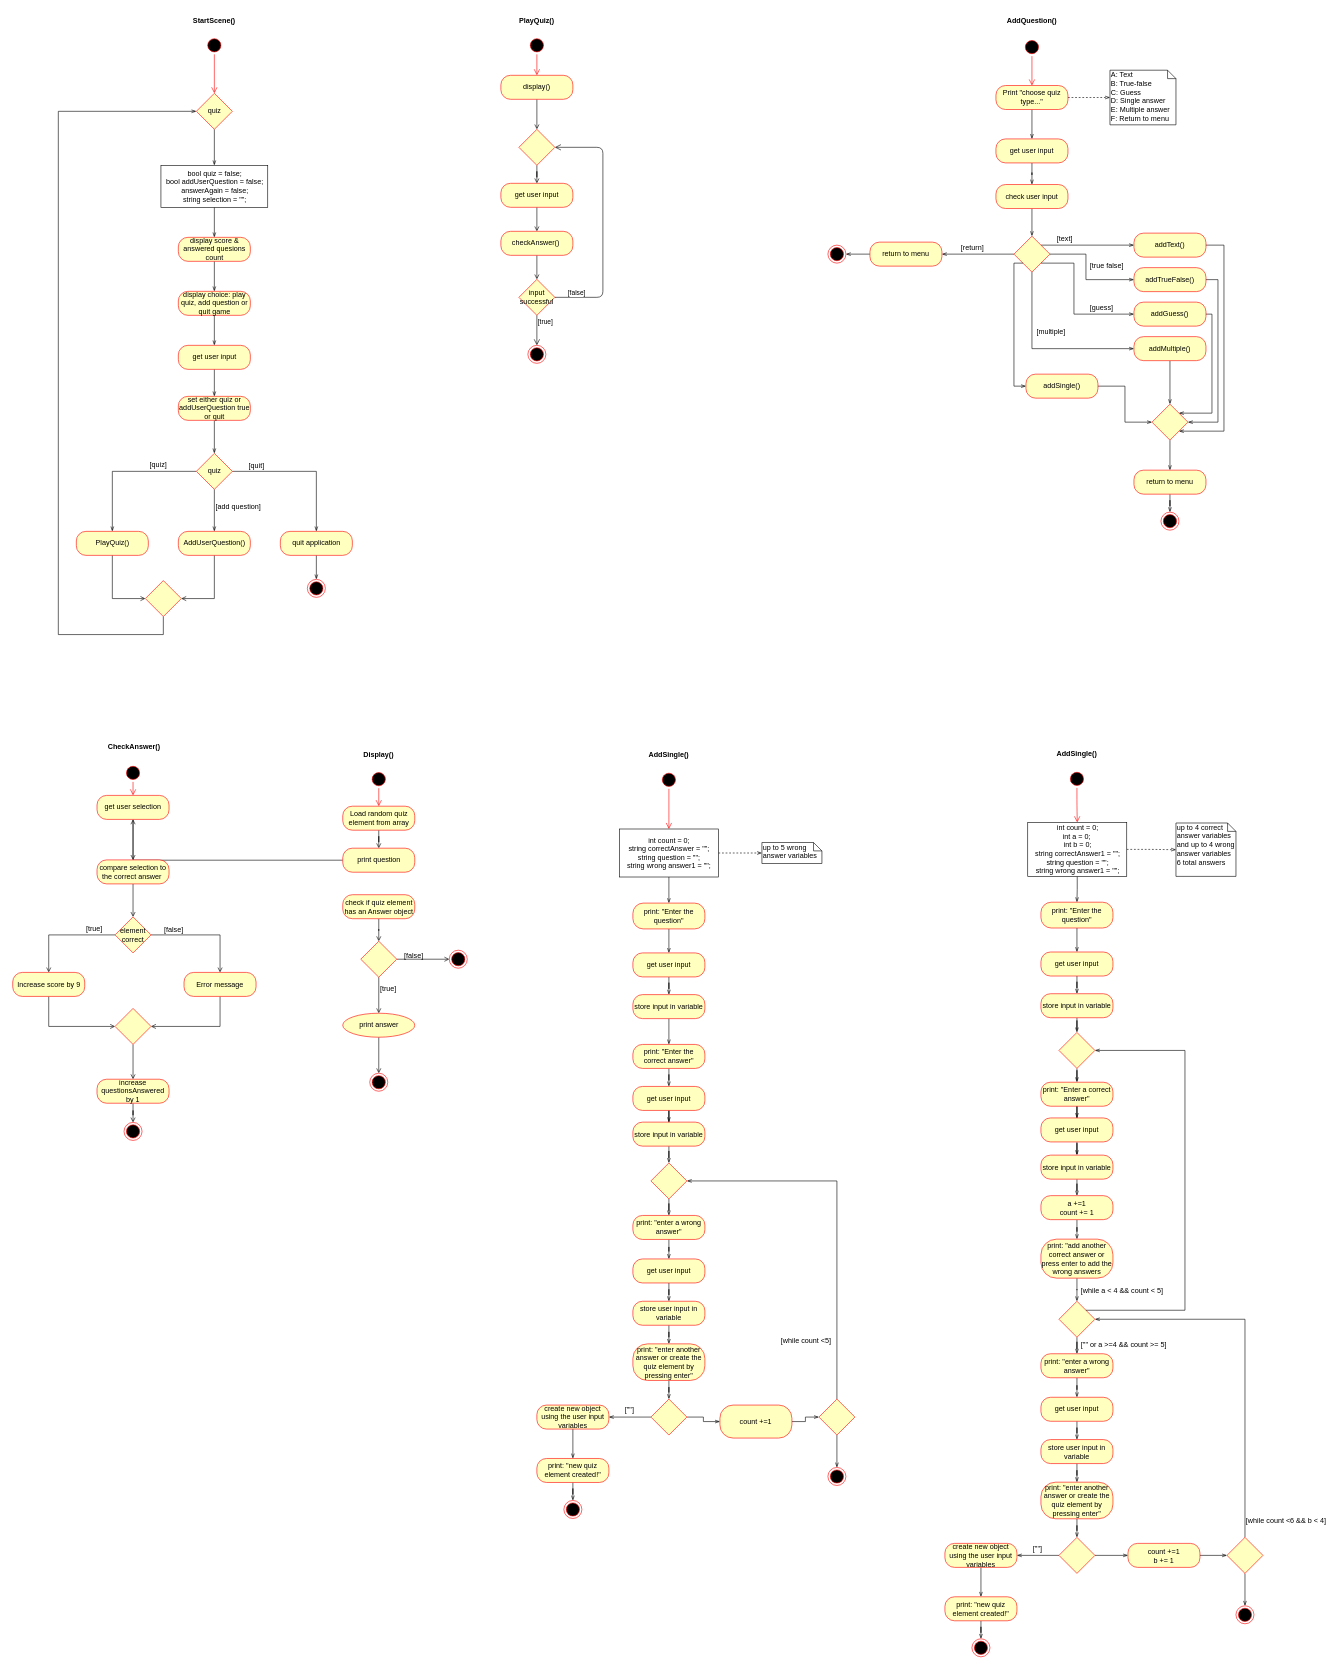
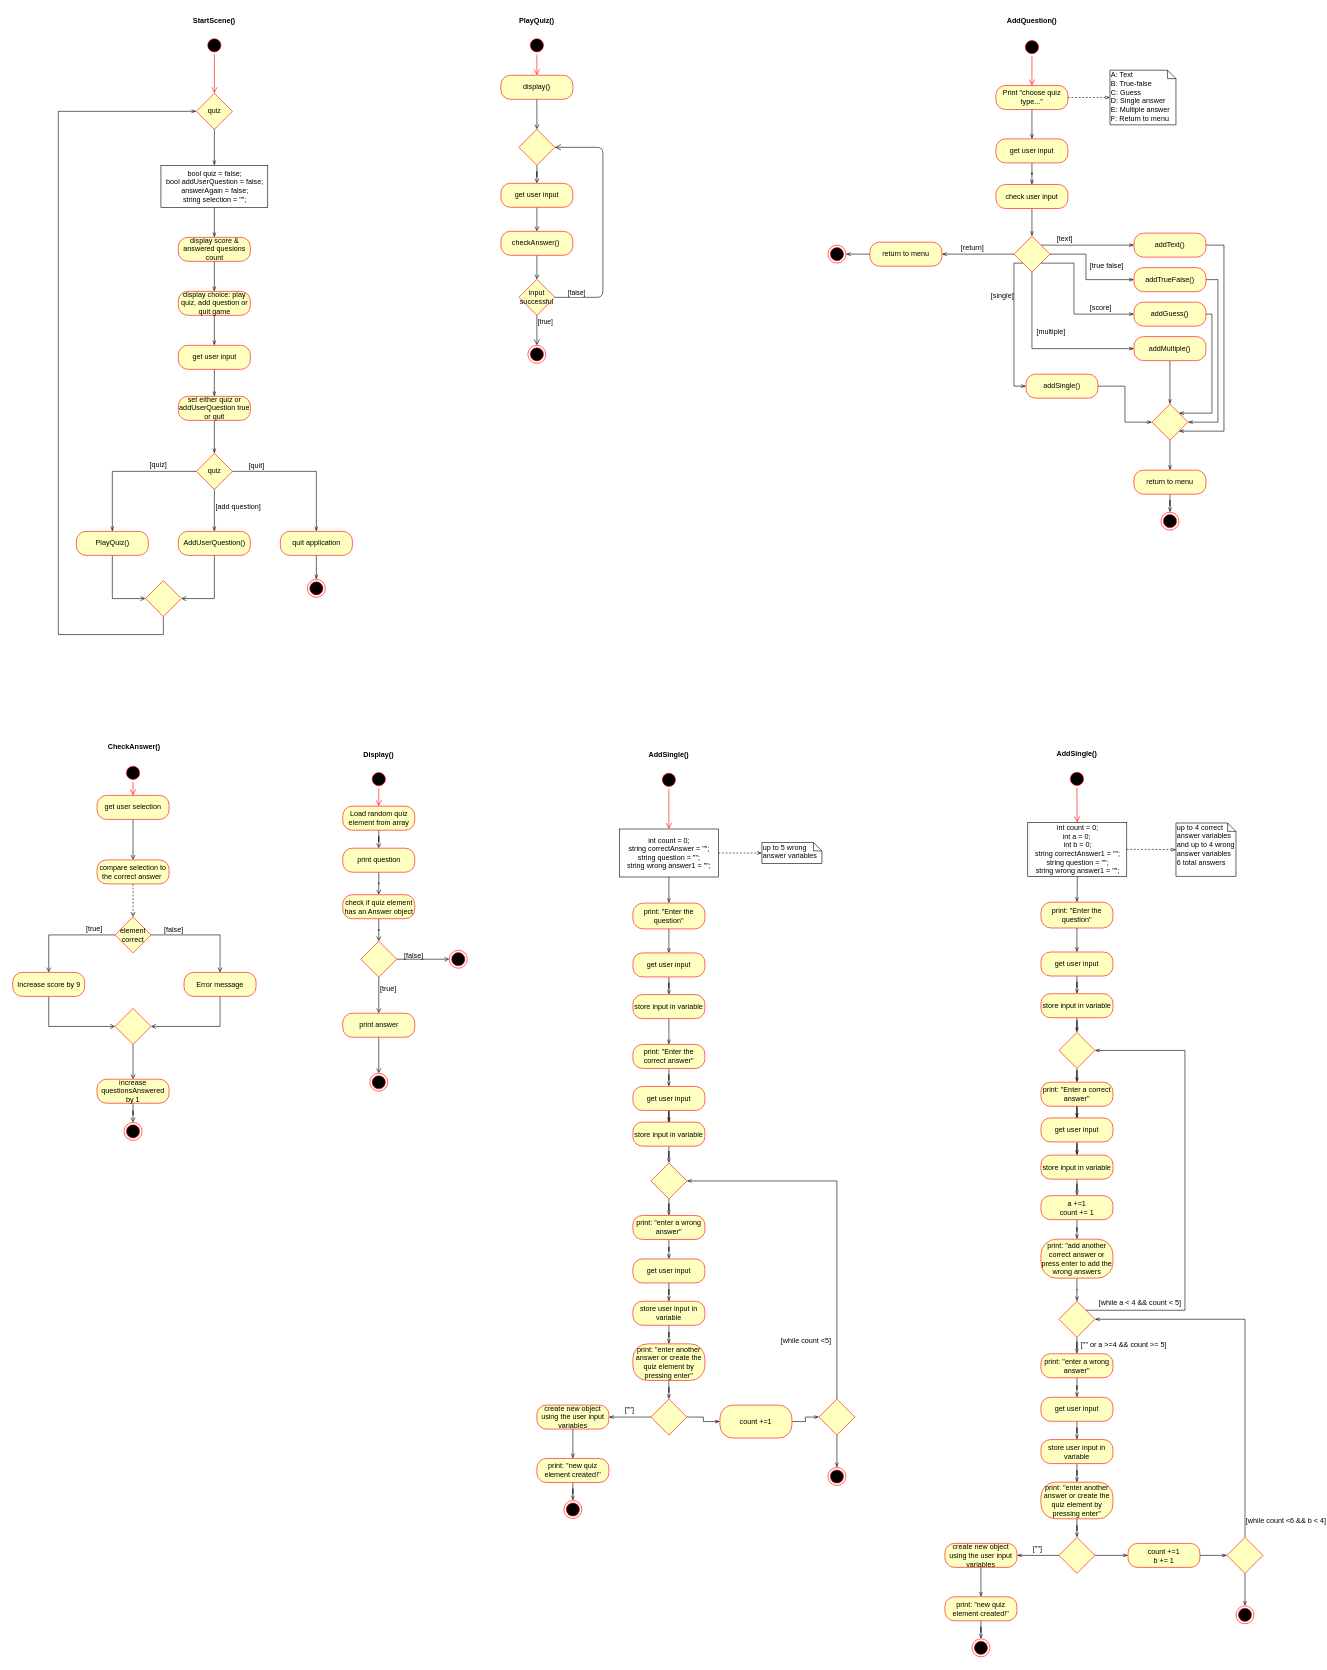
none -> (1005, 296)
(1104, 308) -> (1104, 308)
(252, 860) -> (379, 883)
(133, 899) -> (133, 899)
(379, 1025) -> (379, 1025)
(1125, 1290) -> (1143, 1302)
